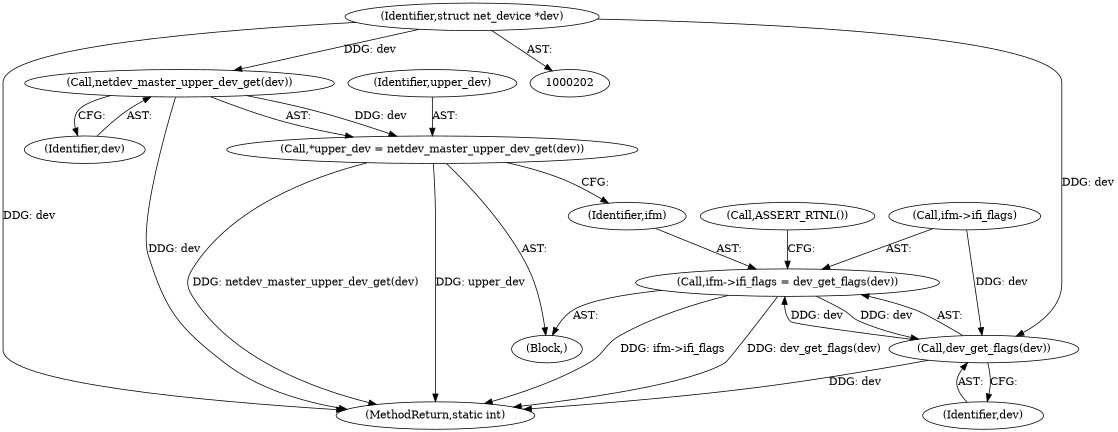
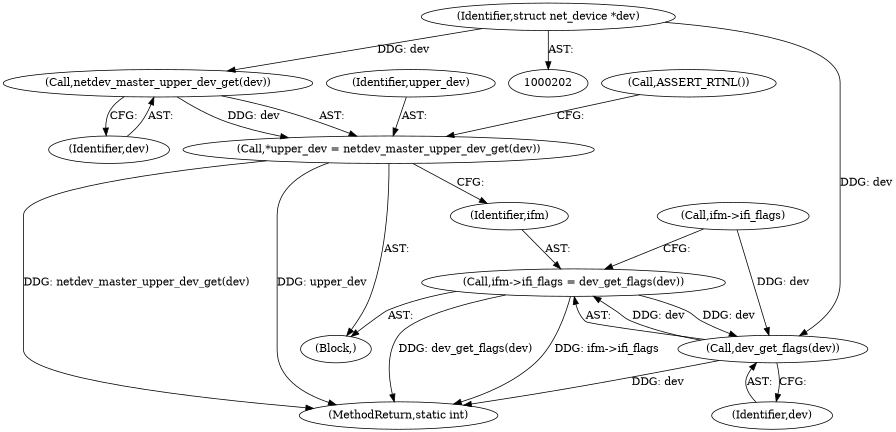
(3, 206) -> none
(788, 246) -> (547, 115)
(901, 249) -> (679, 249)
(166, 301) -> none
